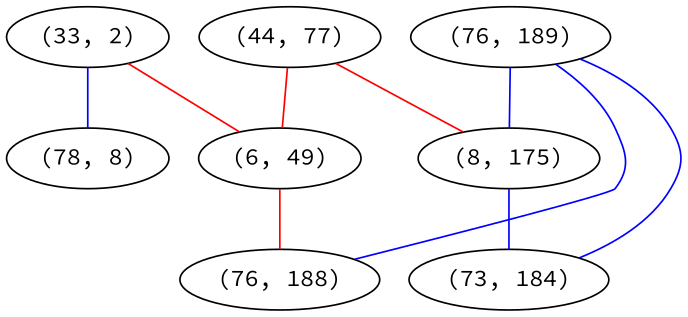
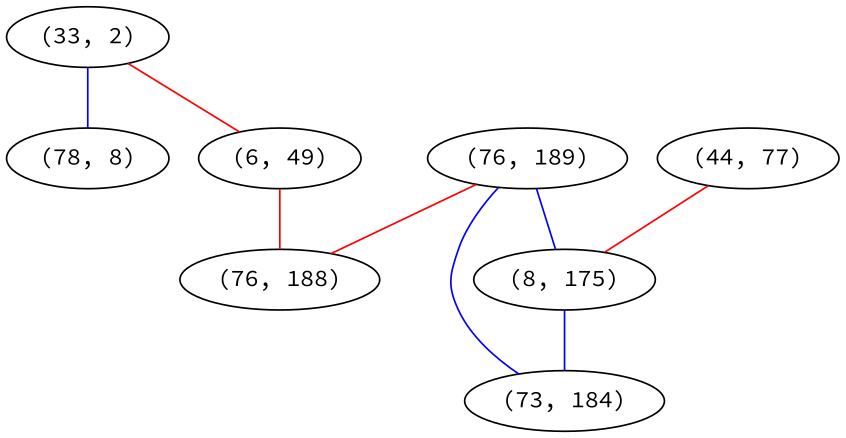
(285, 98) -> none
(559, 206) -> (404, 219)
